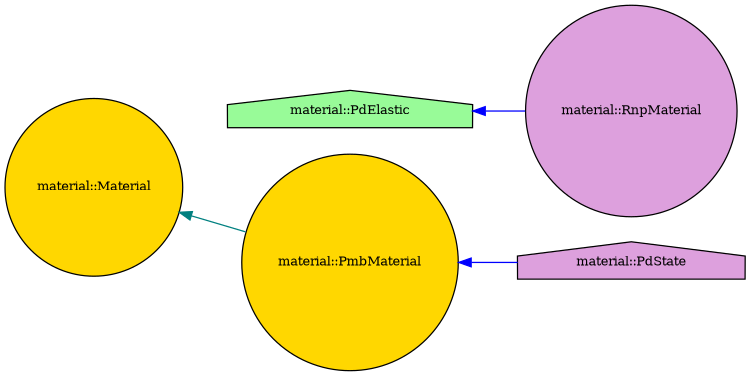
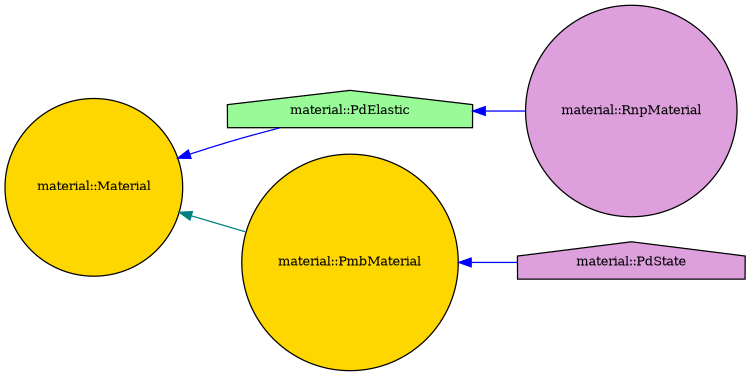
none -> (234, 140)
